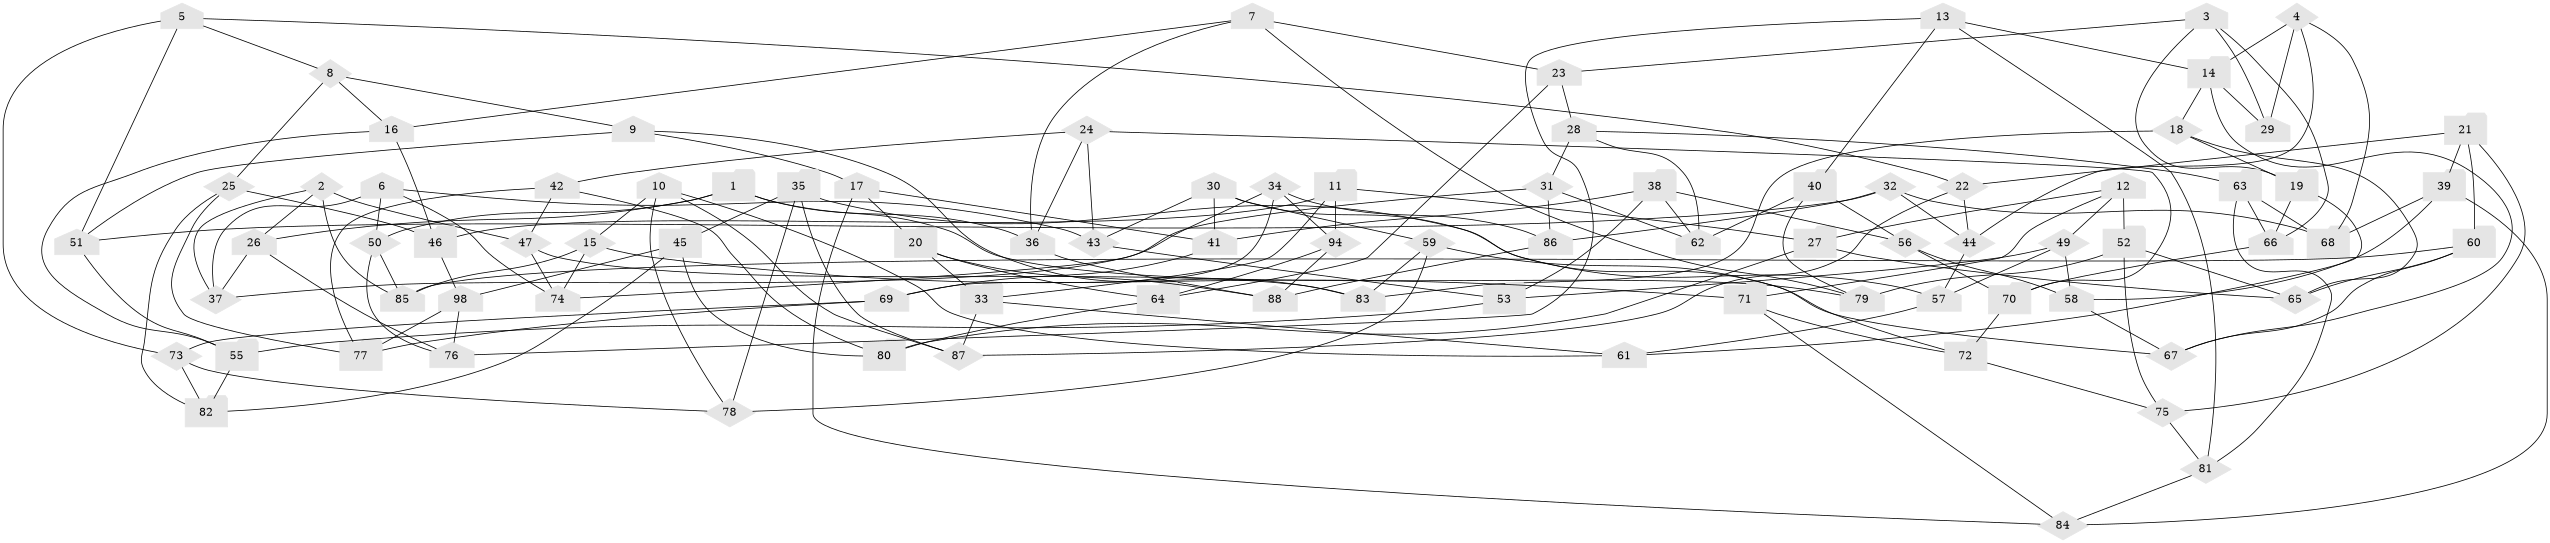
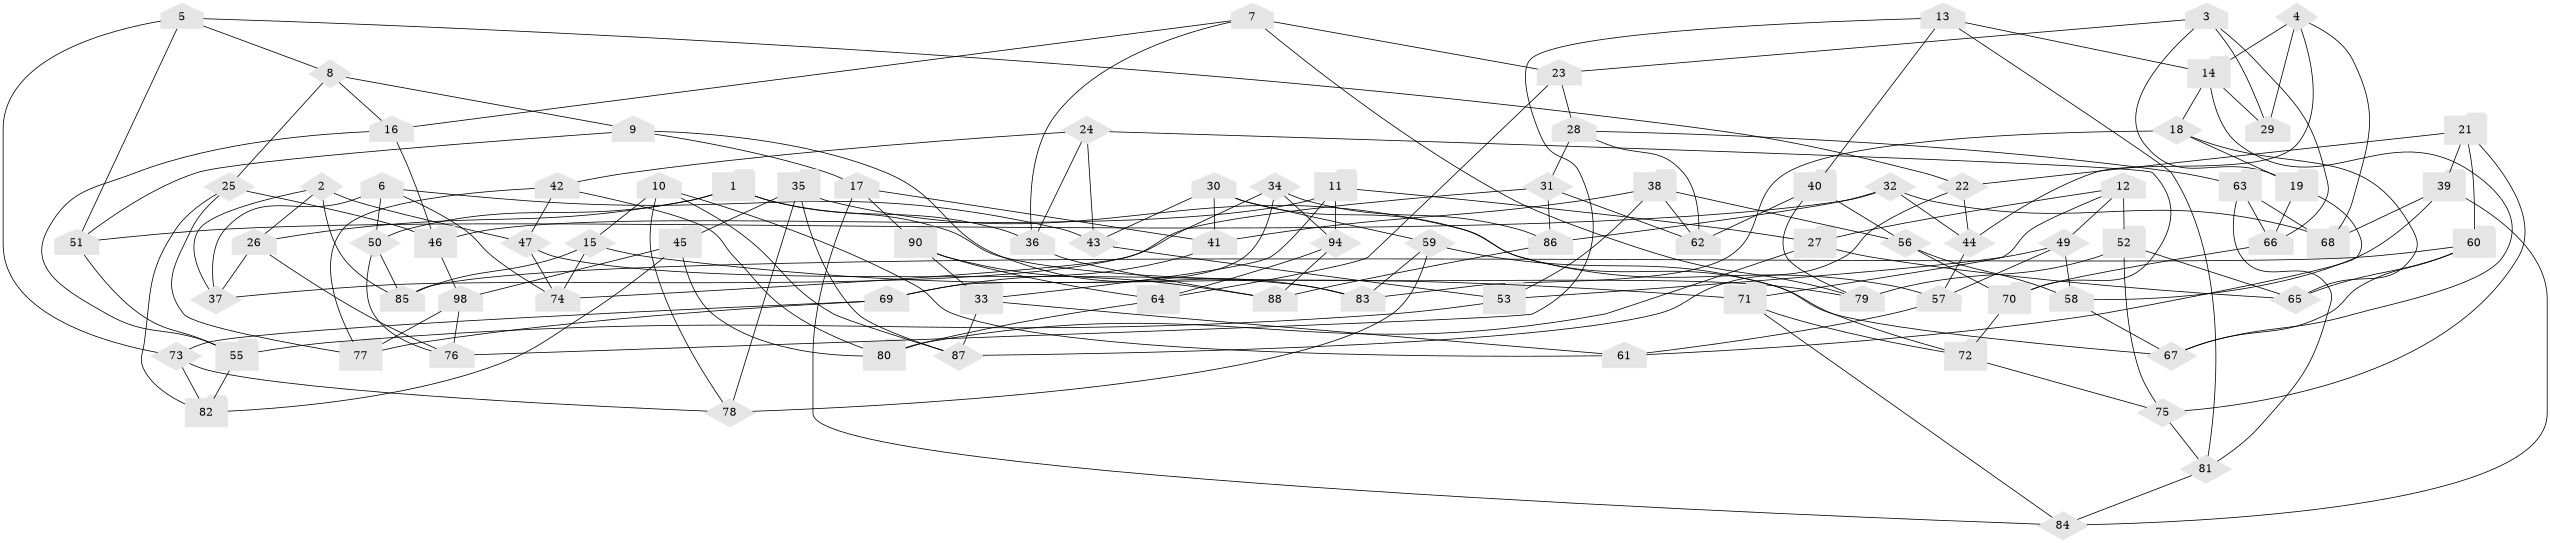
(916, 243) -> (916, 243)
